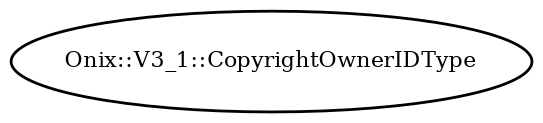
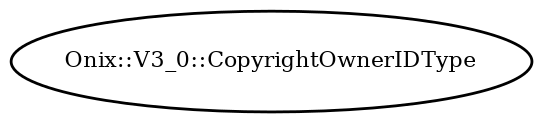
(272, 62) -> (272, 62)
